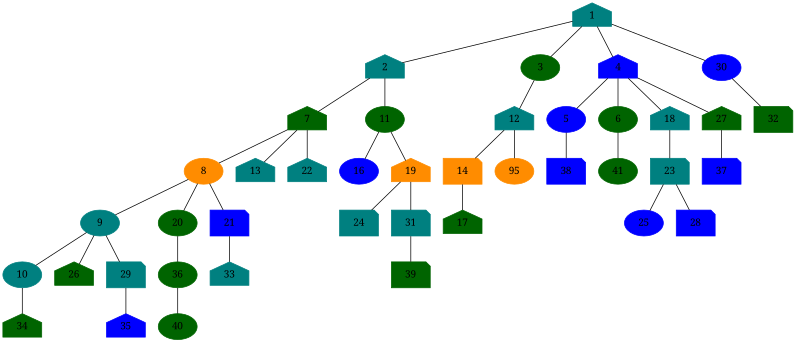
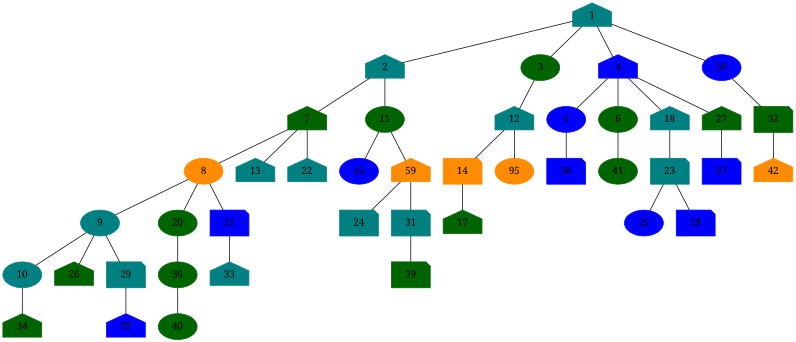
(411, 171) -> (411, 171)
none -> (773, 171)
